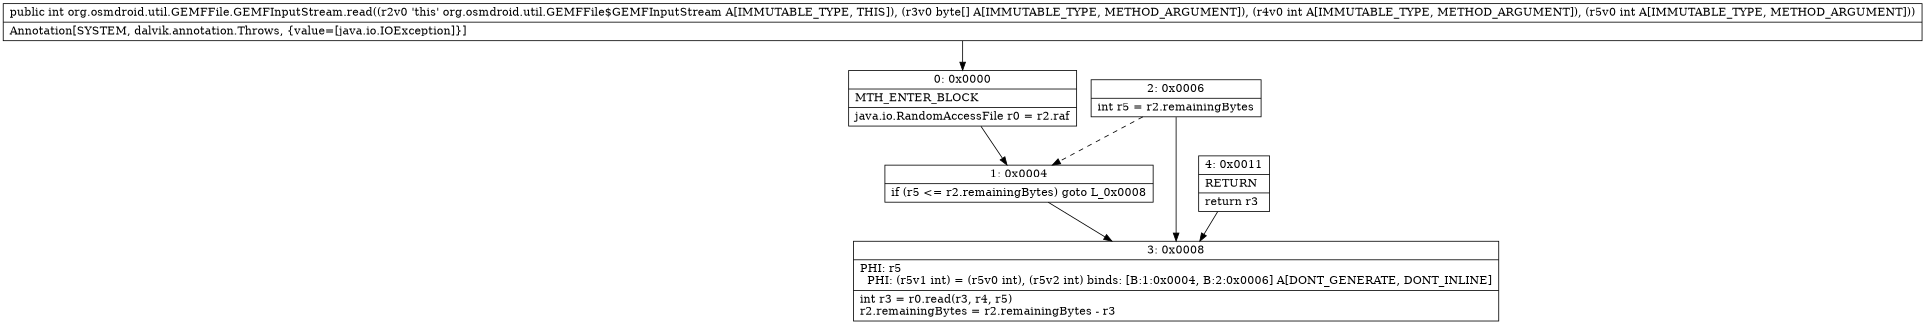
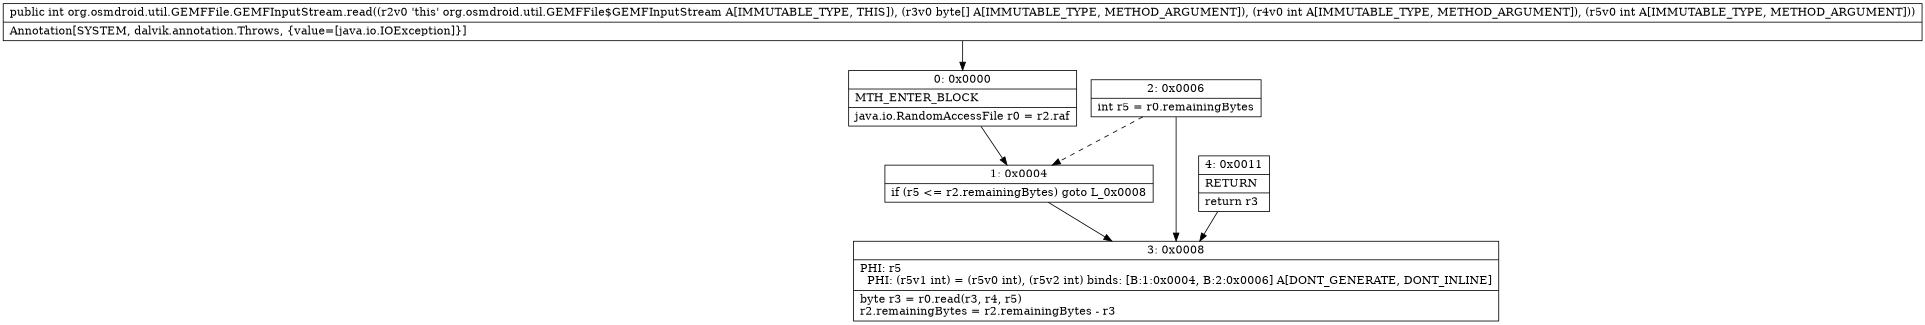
(1176, 107) -> (1176, 107)
(936, 299) -> (941, 299)
